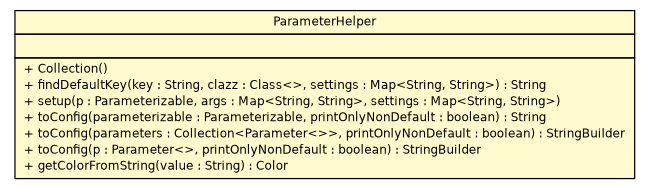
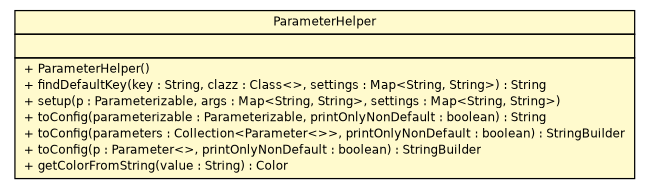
(66, 69) -> (87, 69)
